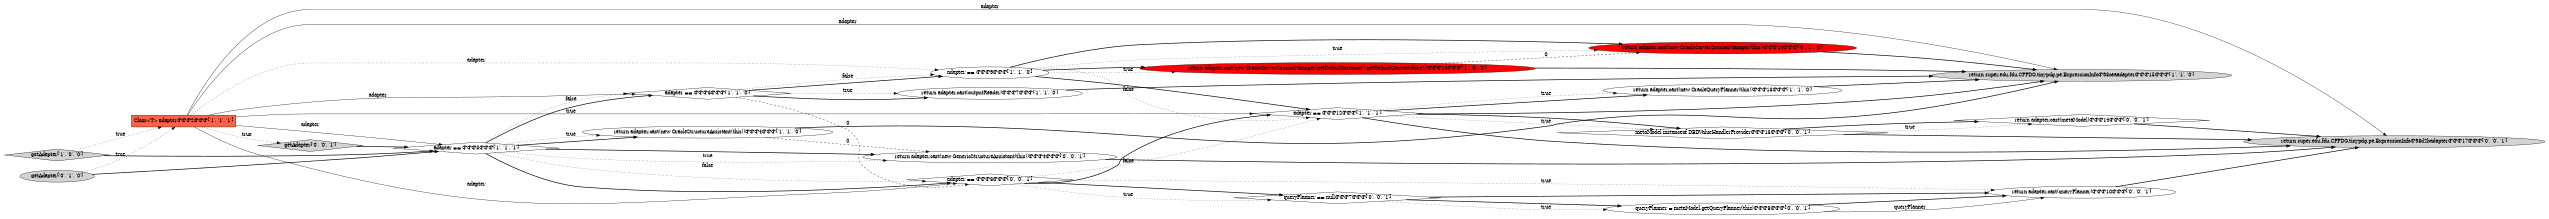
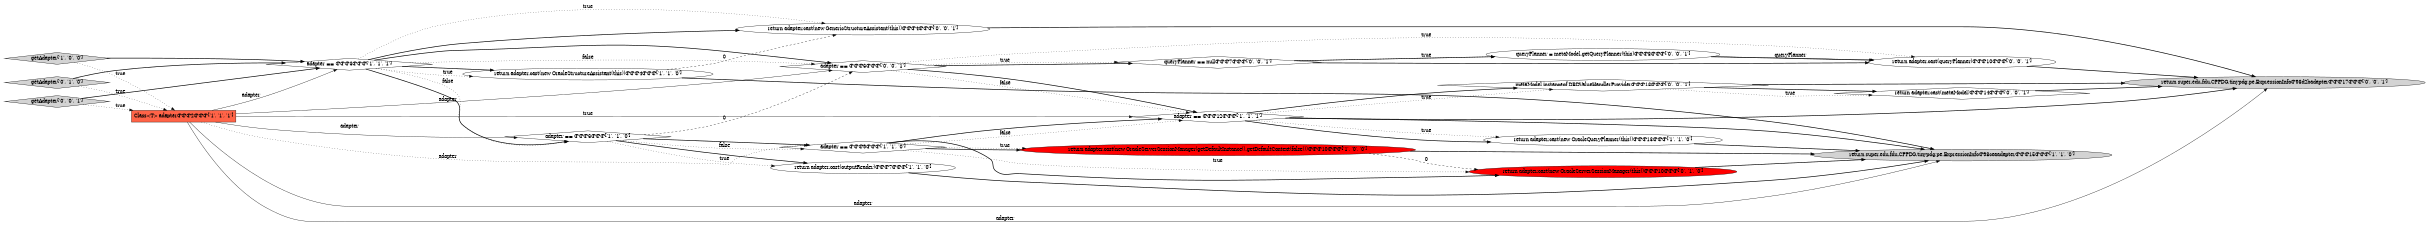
(990, 73) -> (863, 147)
(239, 137) -> (106, 107)
(57, 176) -> (57, 83)
